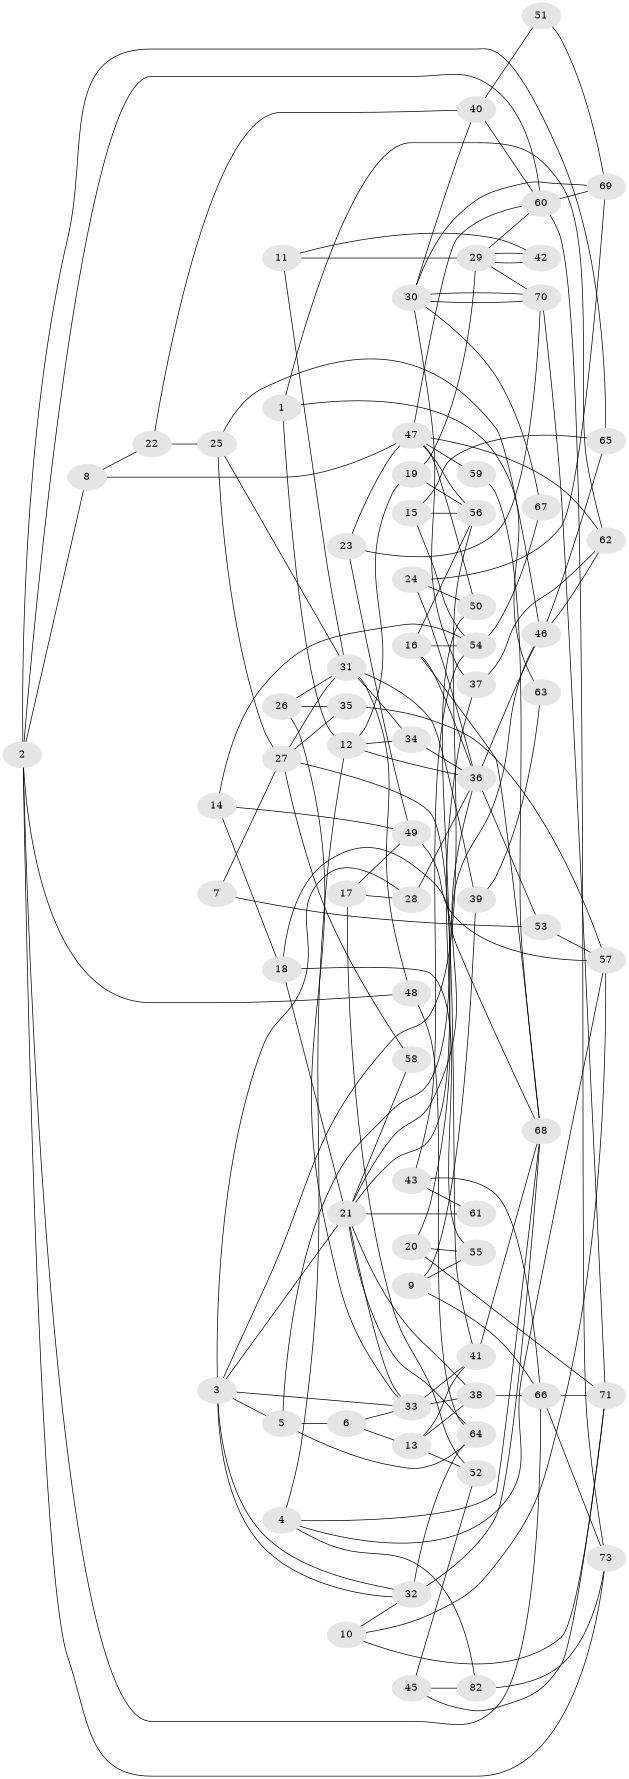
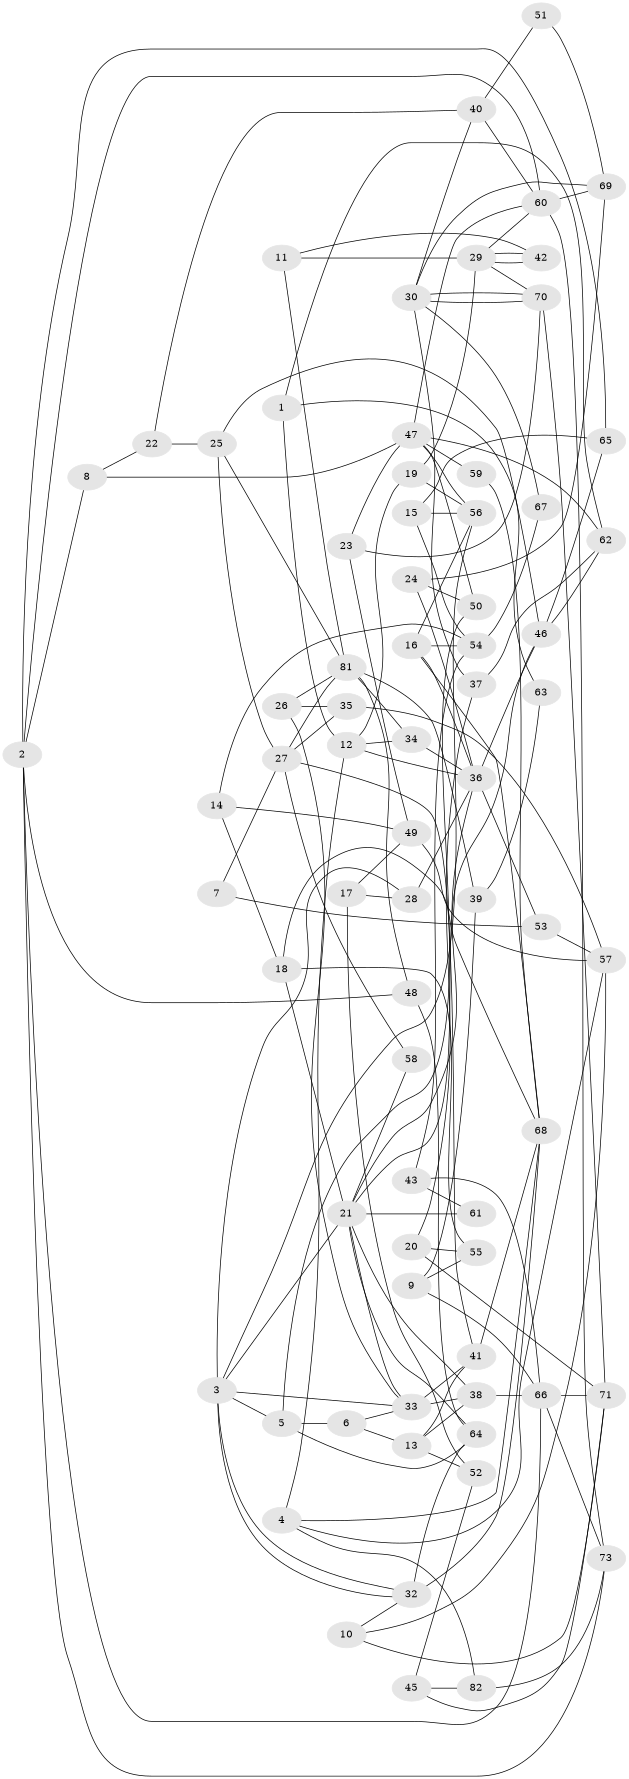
(347, 667) -> (347, 667)
